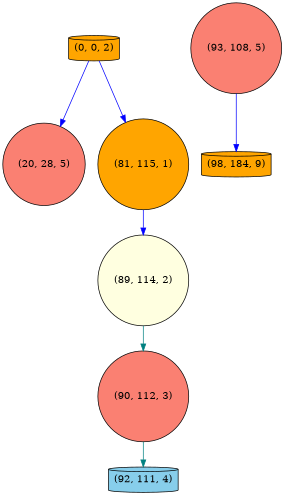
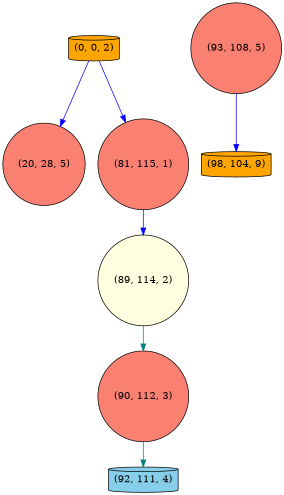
(143, 164) -> (143, 164)
(236, 164) -> (236, 164)
